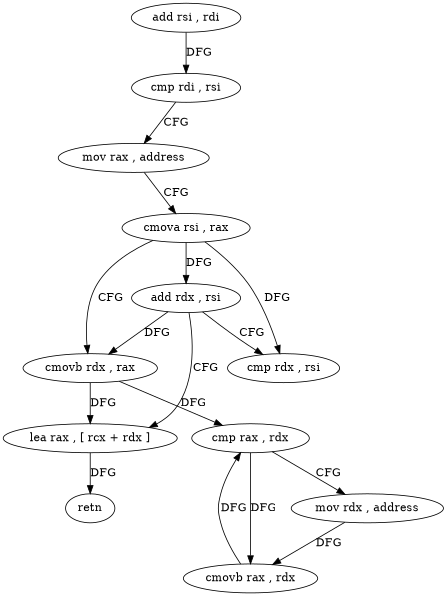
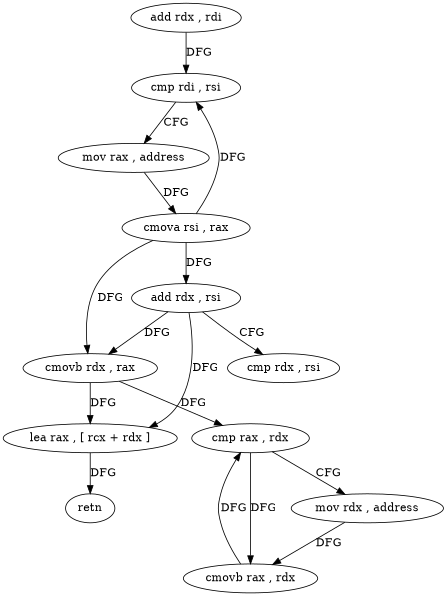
(186, 18) -> (186, 18)
(176, 193) -> (176, 193)
(251, 287) -> (219, 162)
(111, 298) -> (111, 298)
(206, 368) -> (206, 368)
